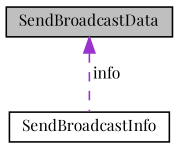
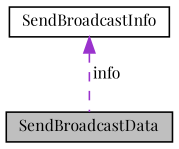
(89, 83) -> (89, 83)
